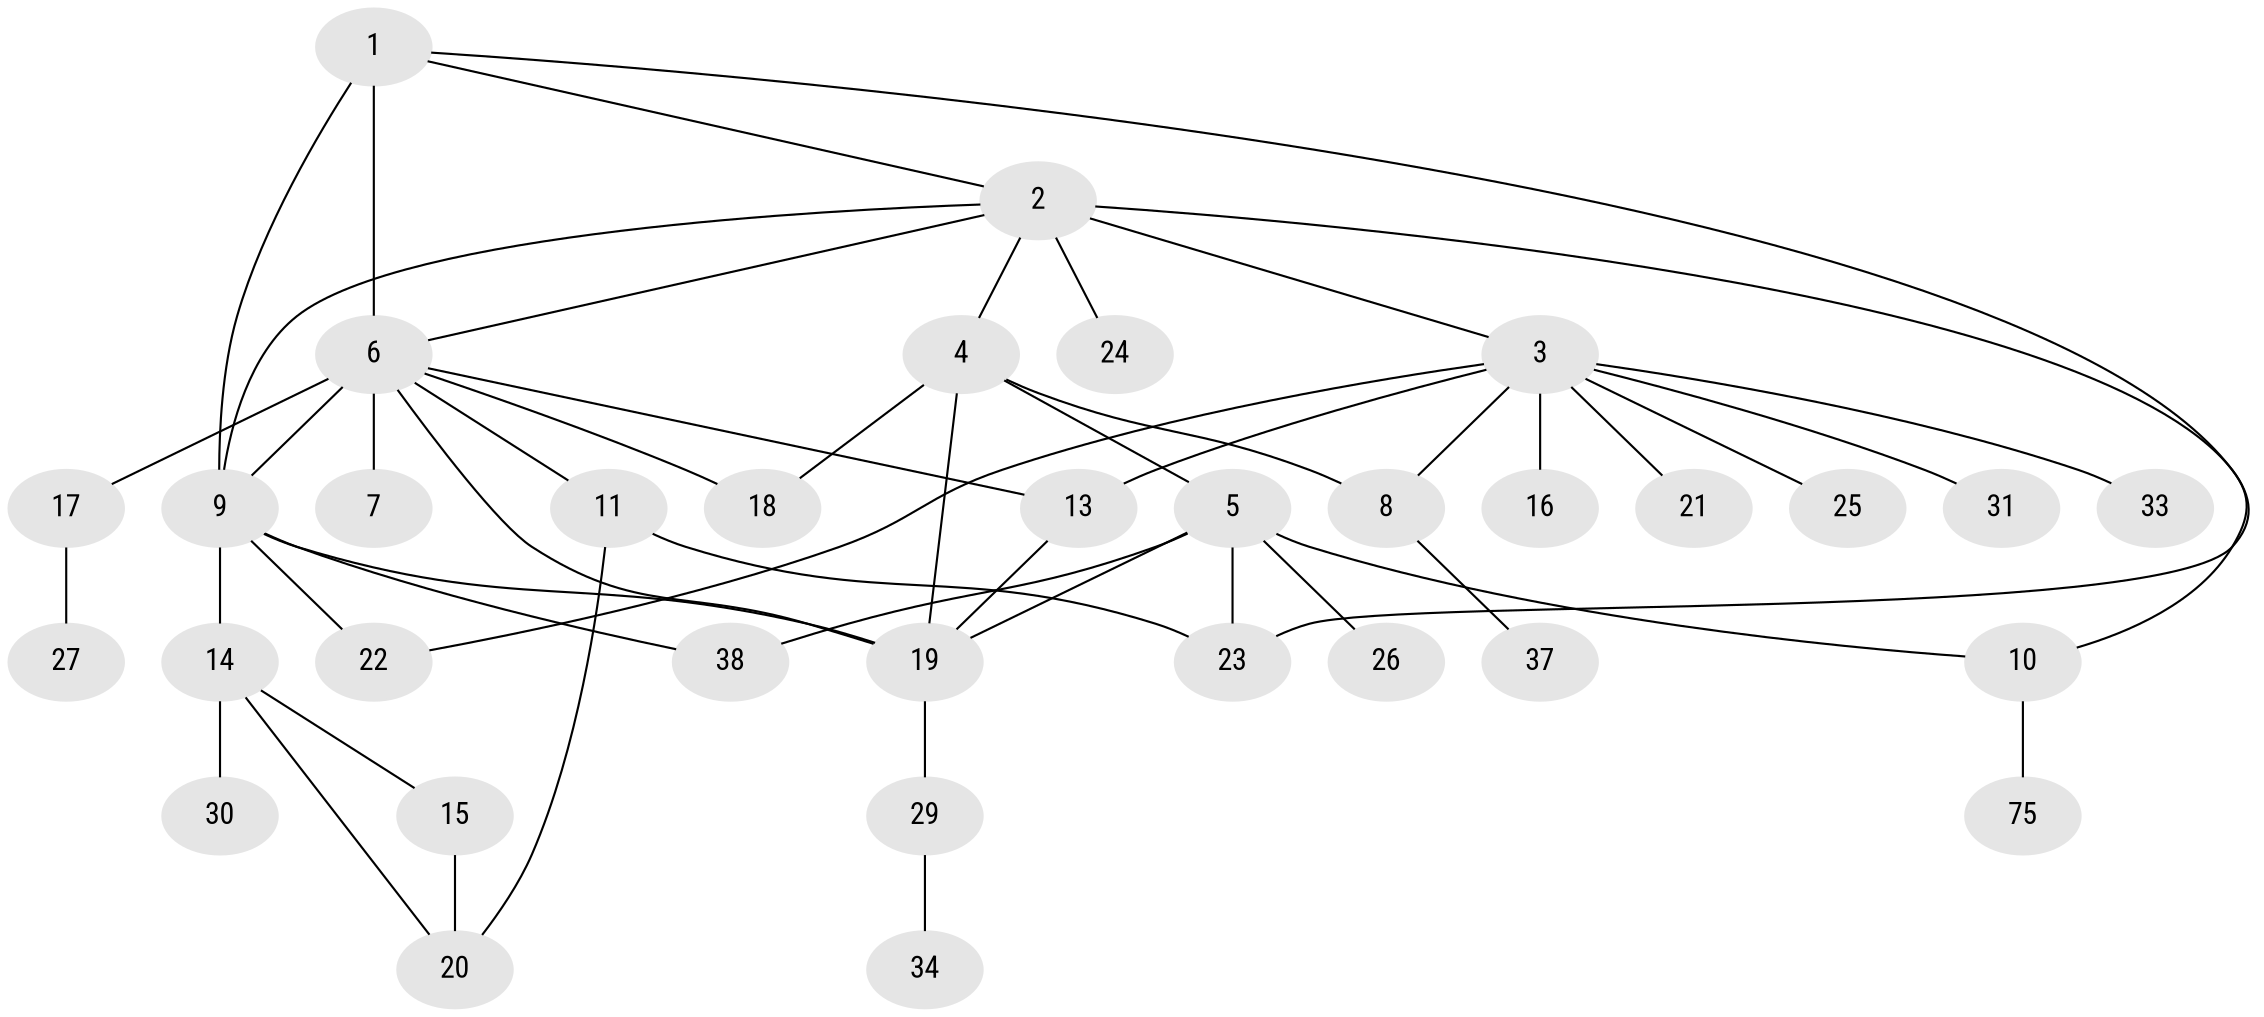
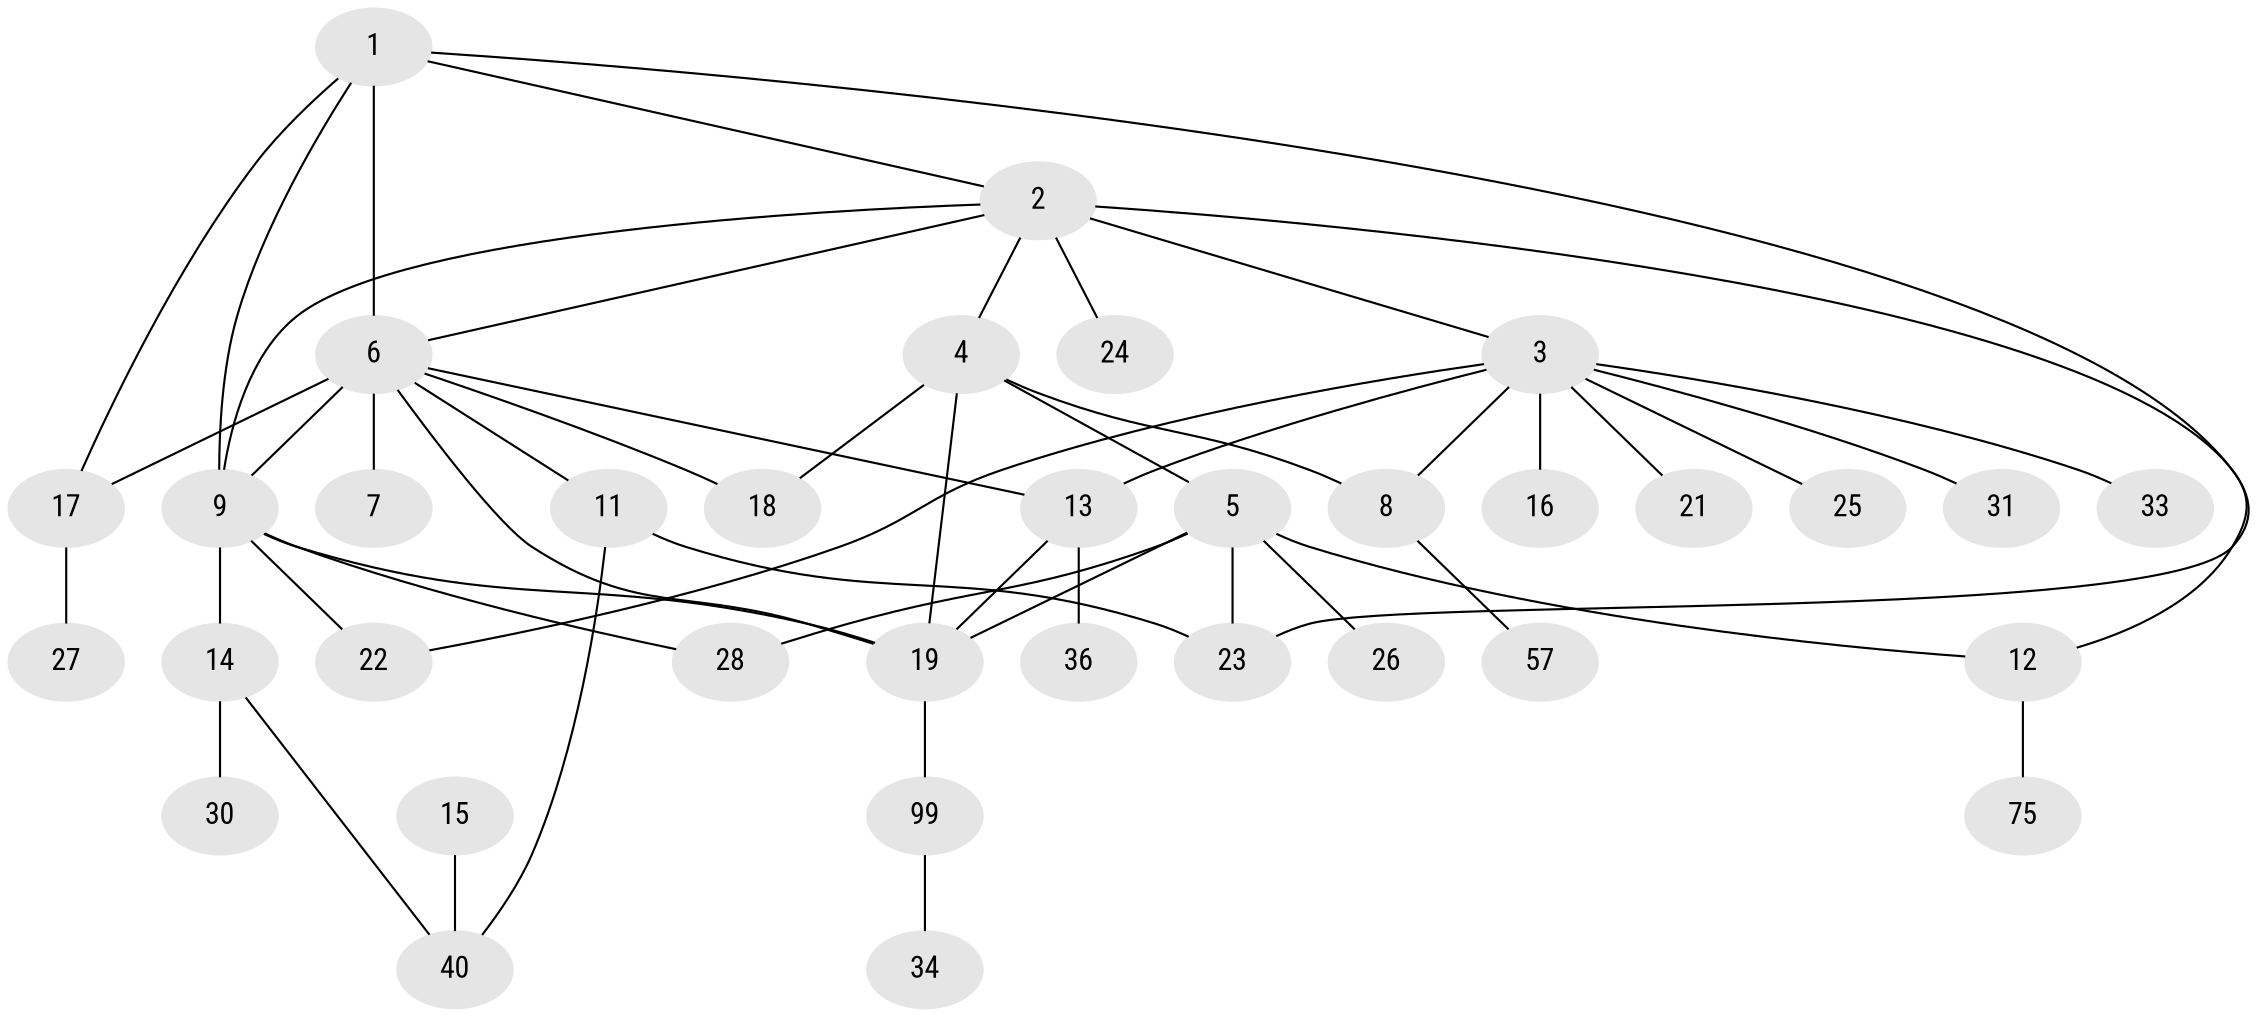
none -> (190, 261)
(731, 662) -> (731, 662)
none -> (1079, 662)
(1540, 662) -> (1540, 662)
(2023, 662) -> (2023, 662)
(338, 739) -> none
(925, 816) -> (925, 816)
(455, 970) -> (455, 970)
